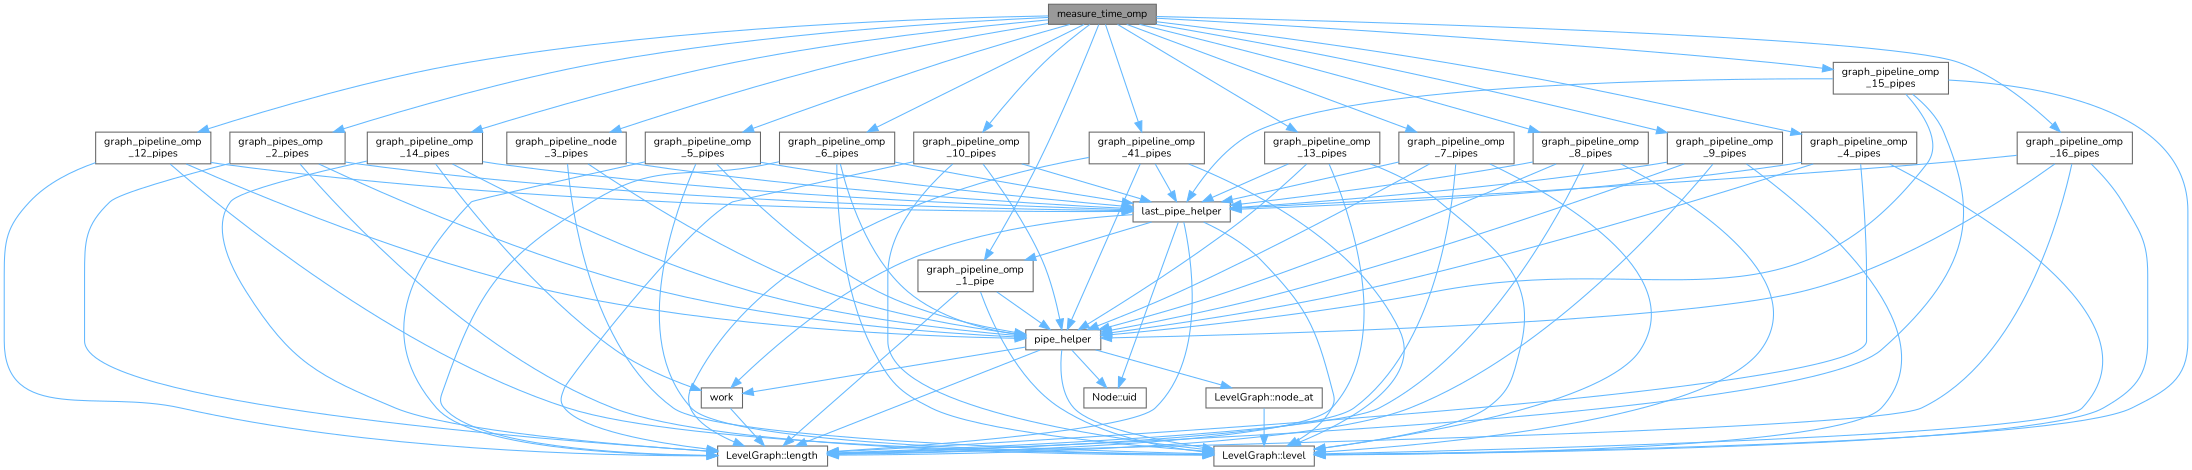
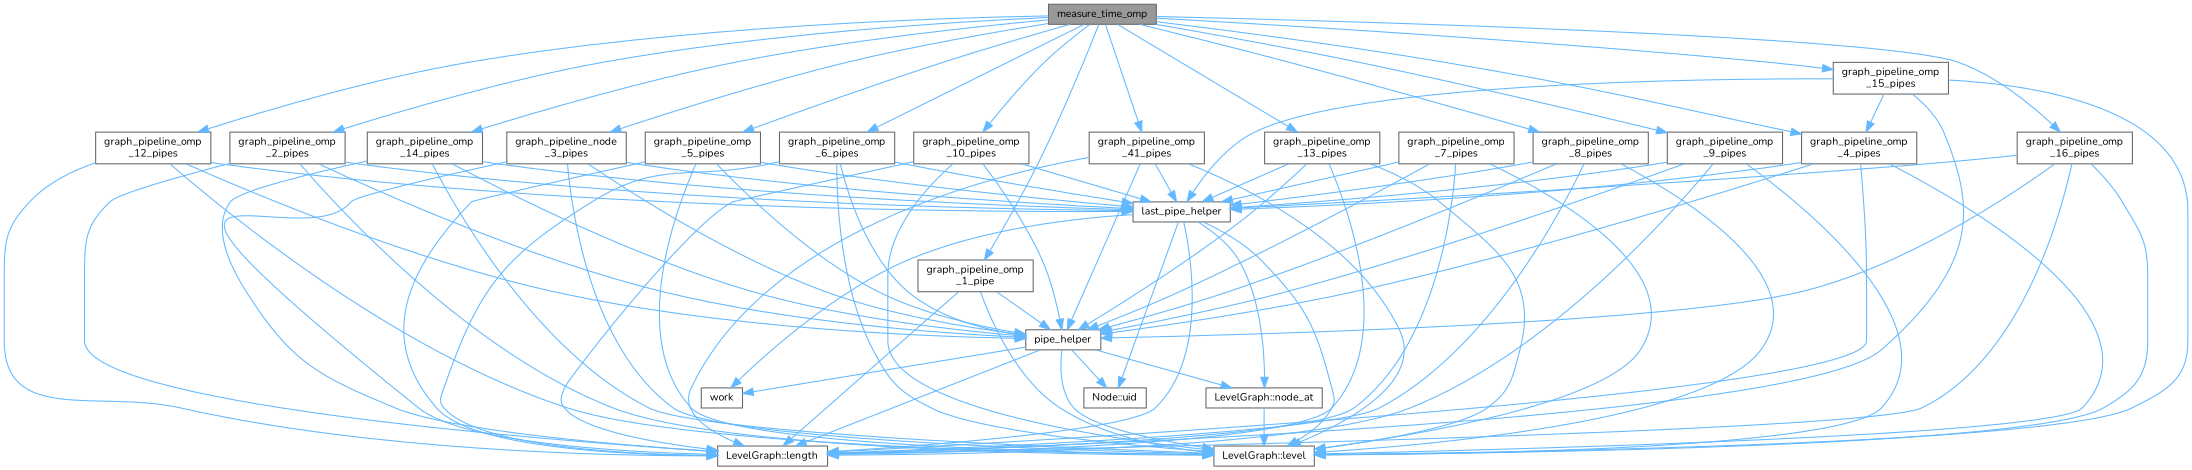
(1267, 76) -> none
(287, 148) -> (287, 148)
(1094, 239) -> (1247, 277)
(1576, 279) -> (1877, 108)
(555, 300) -> (672, 414)
(740, 419) -> (315, 323)
